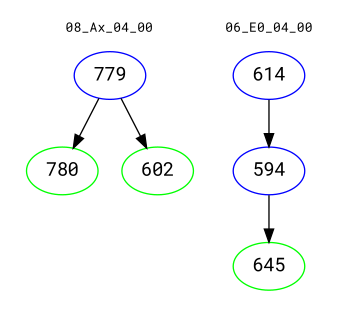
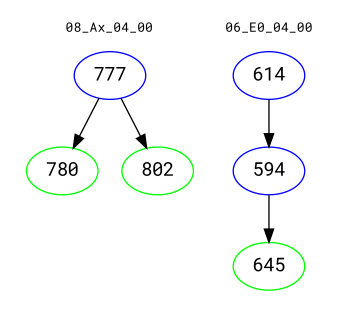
(110, 76) -> (110, 76)
(158, 171) -> (158, 171)
